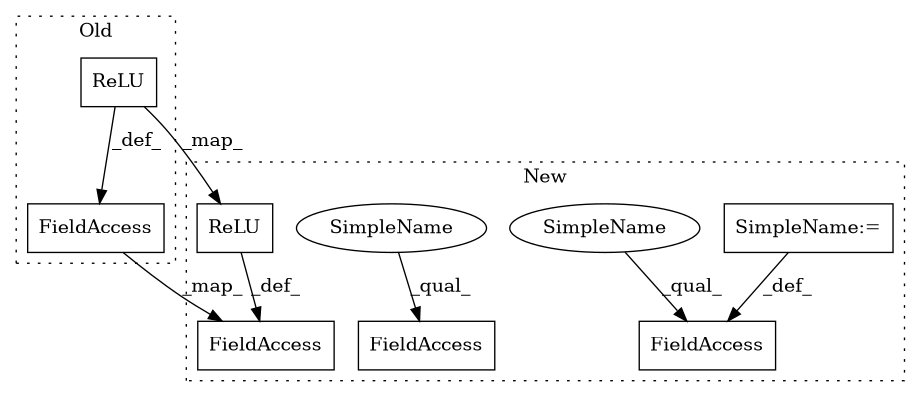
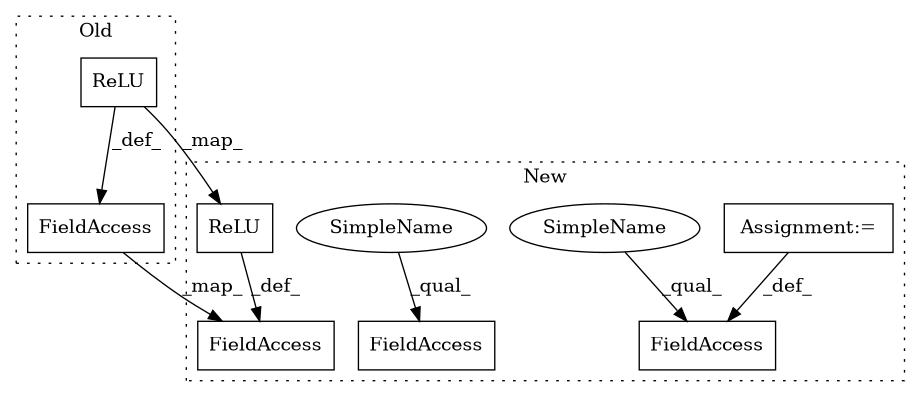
(809, 228) -> (809, 228)
